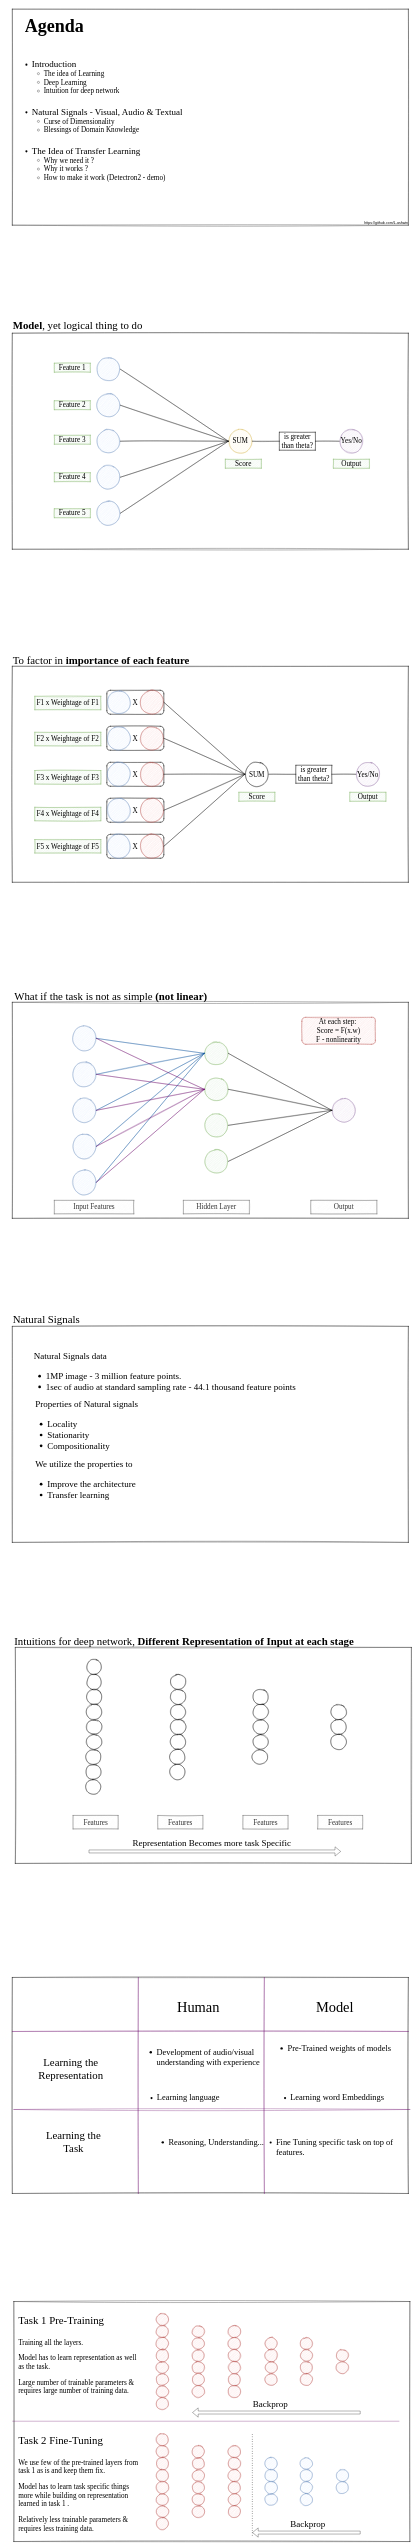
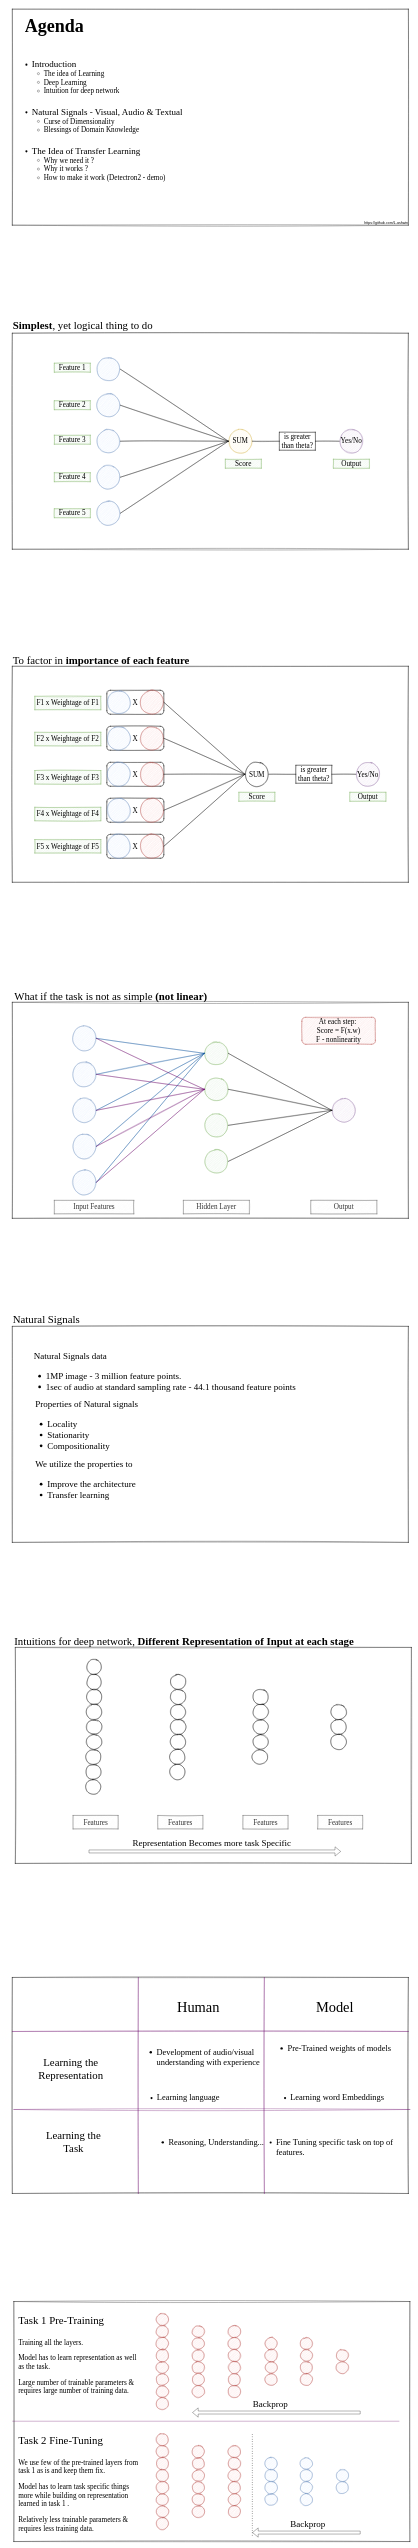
(63, 326) -> (68, 326)
